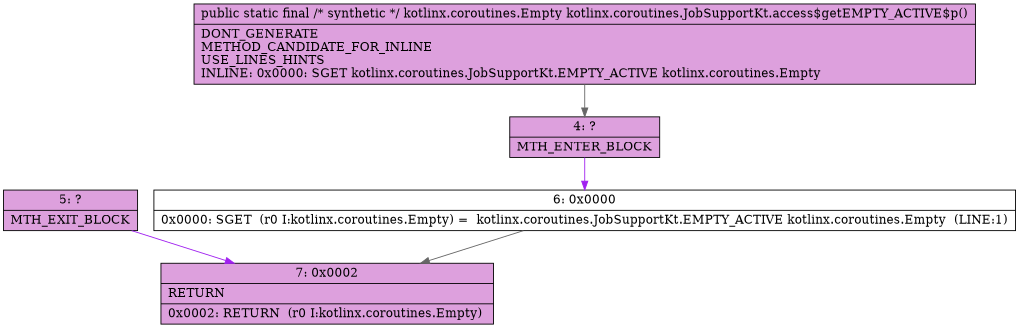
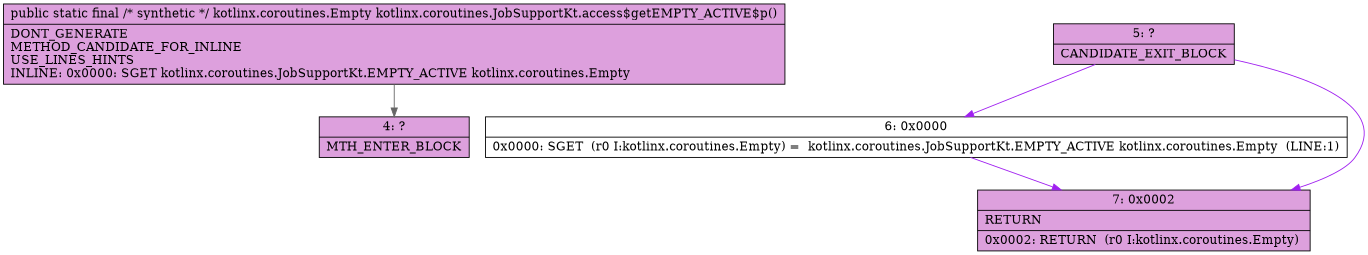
(585, 169) -> (1034, 89)
(71, 220) -> (1144, 54)
(476, 246) -> (1012, 172)
